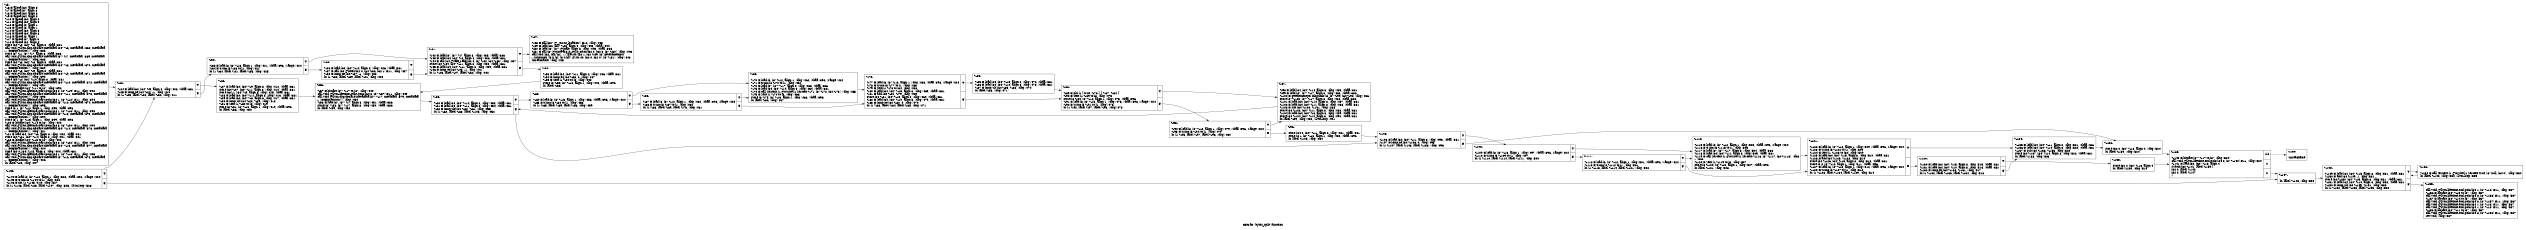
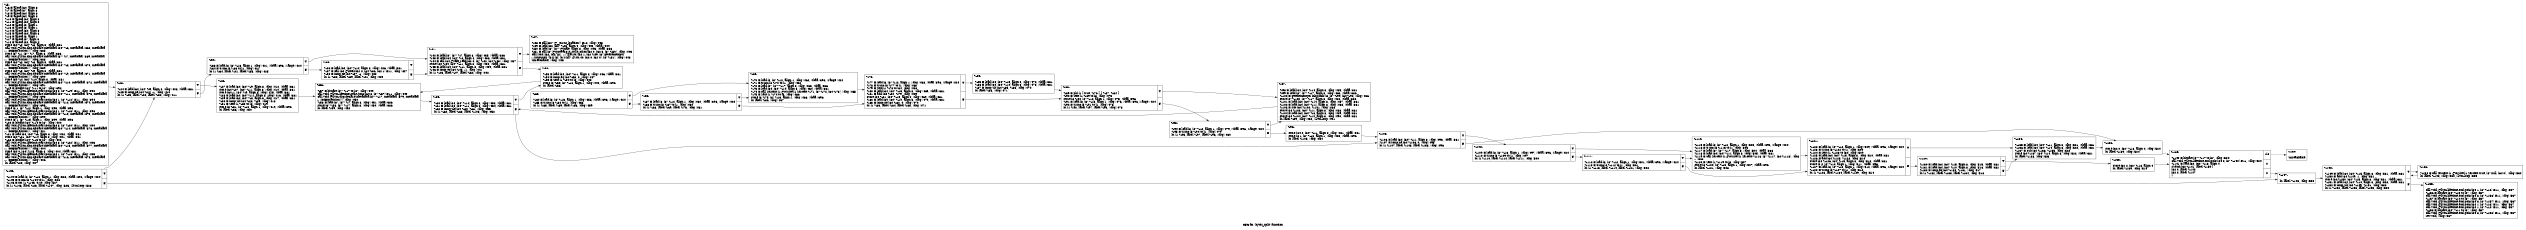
(524, 100) -> (527, 92)
